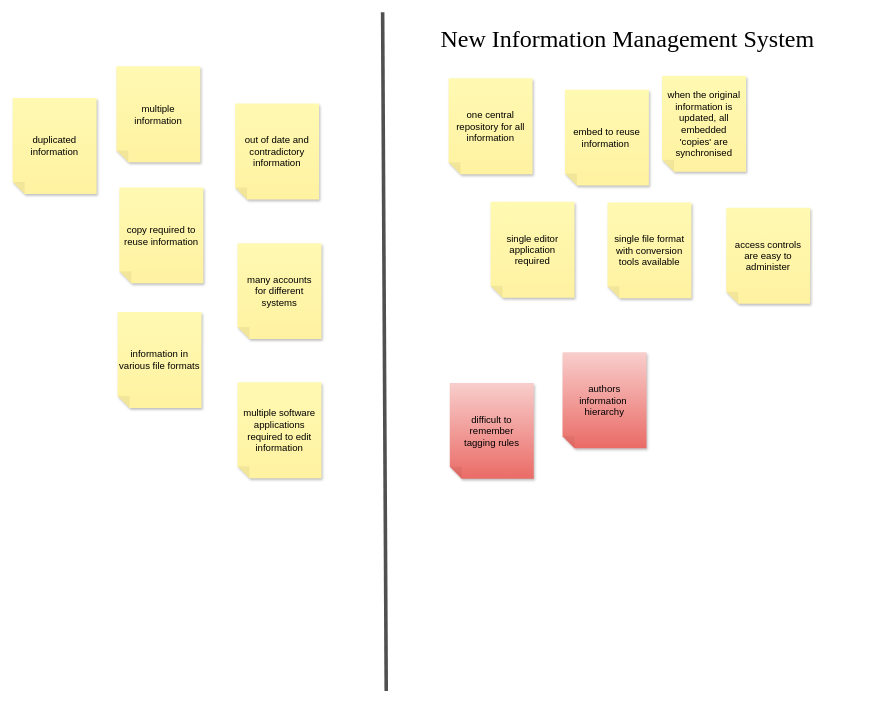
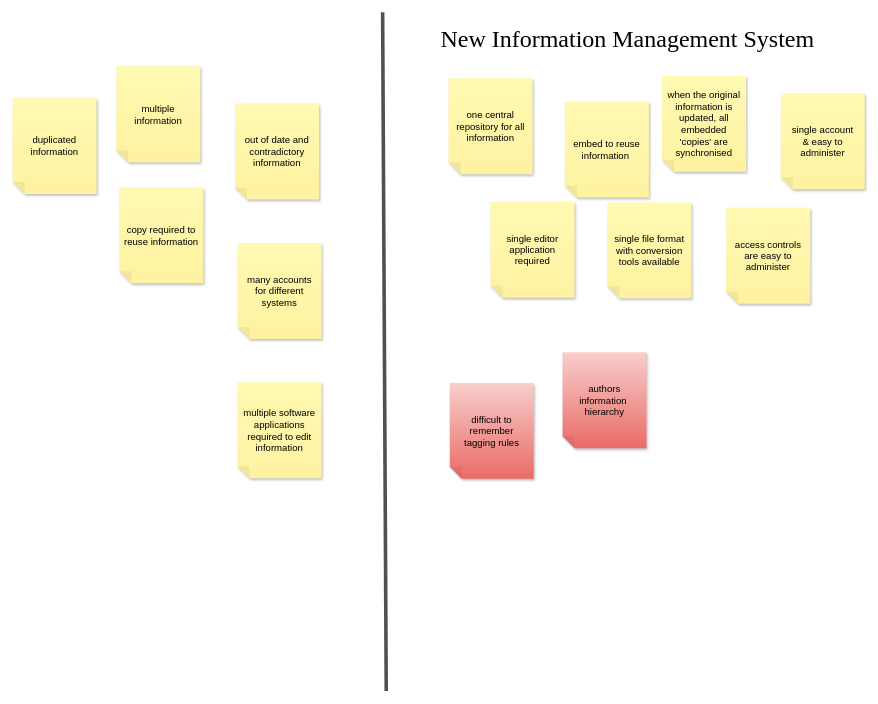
(607, 138) -> (607, 150)
none -> (823, 141)
(159, 360) -> none
